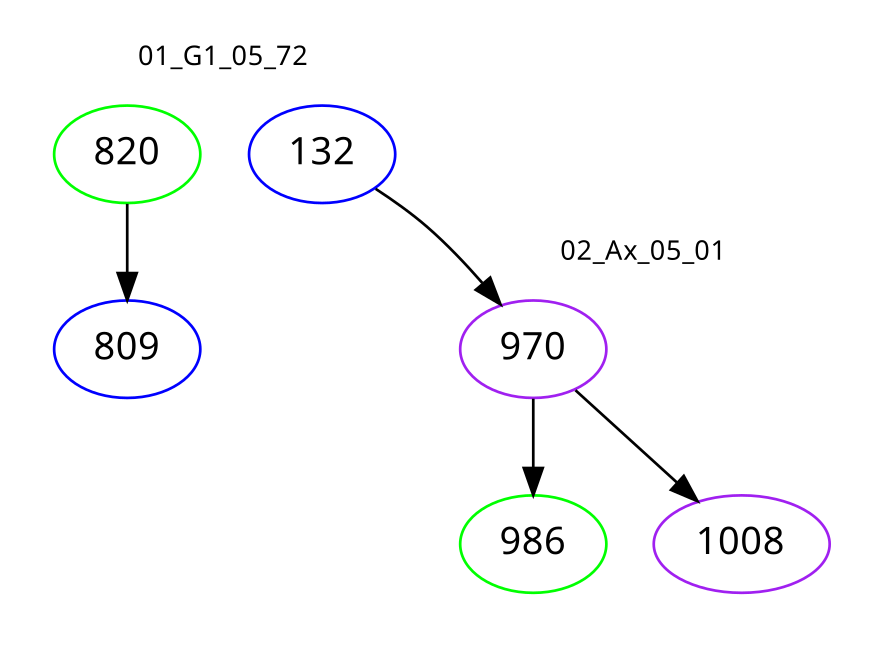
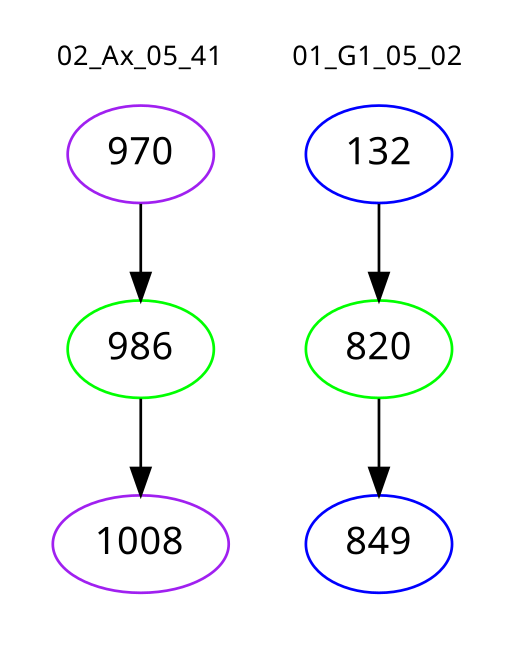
(225, 58) -> (379, 58)
(644, 253) -> (141, 58)
(456, 254) -> (379, 238)
(127, 349) -> (379, 544)
(626, 436) -> (141, 433)
